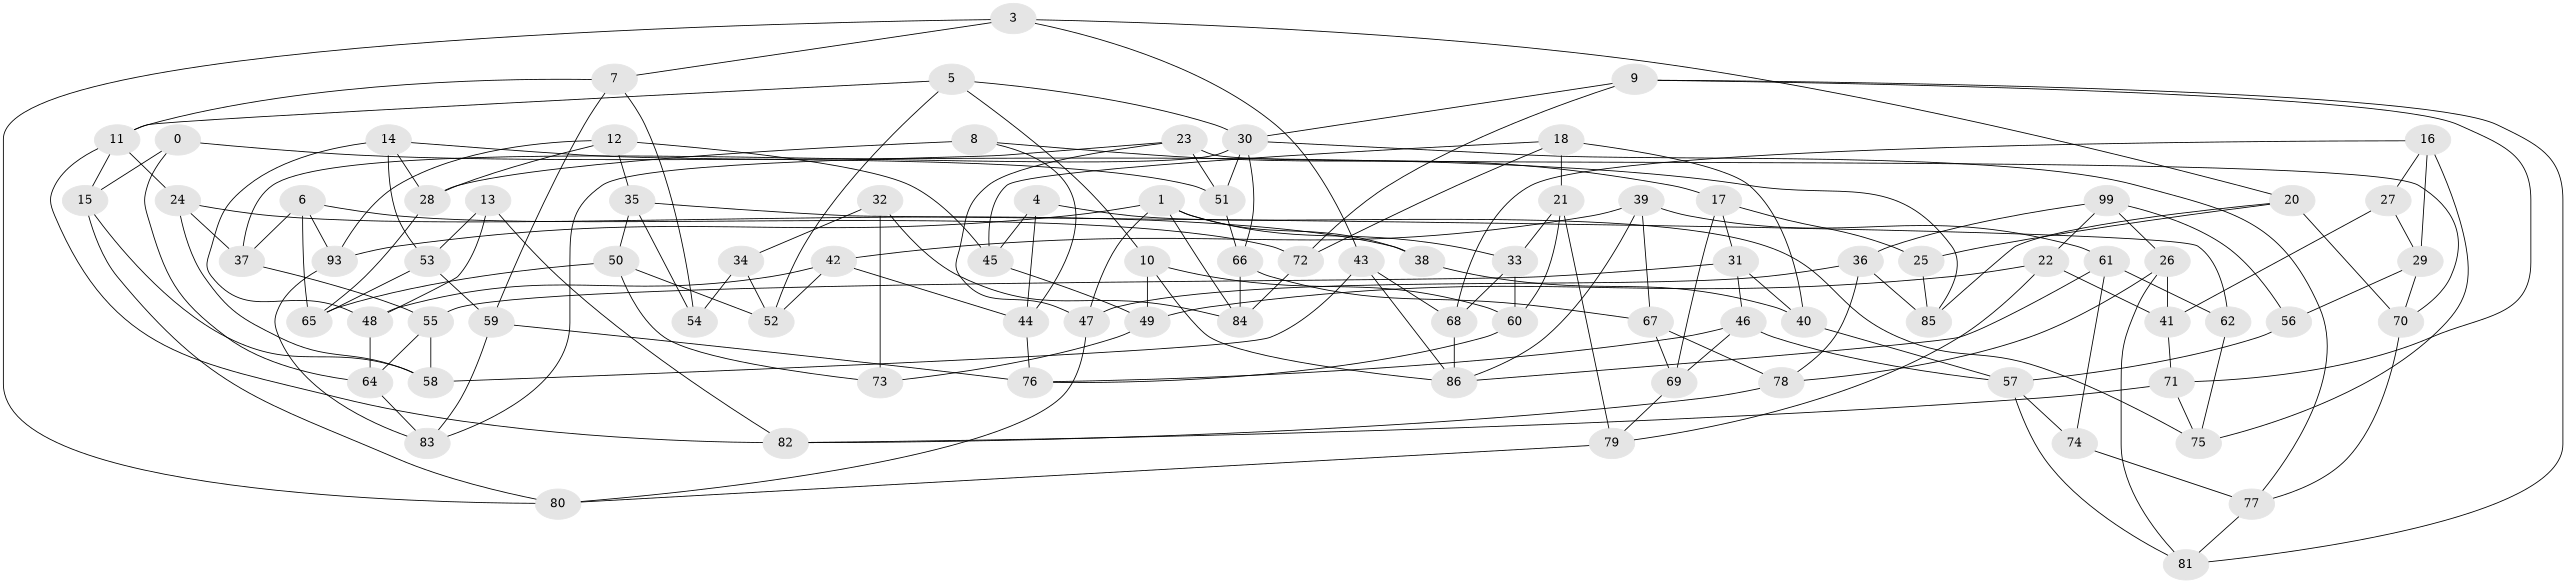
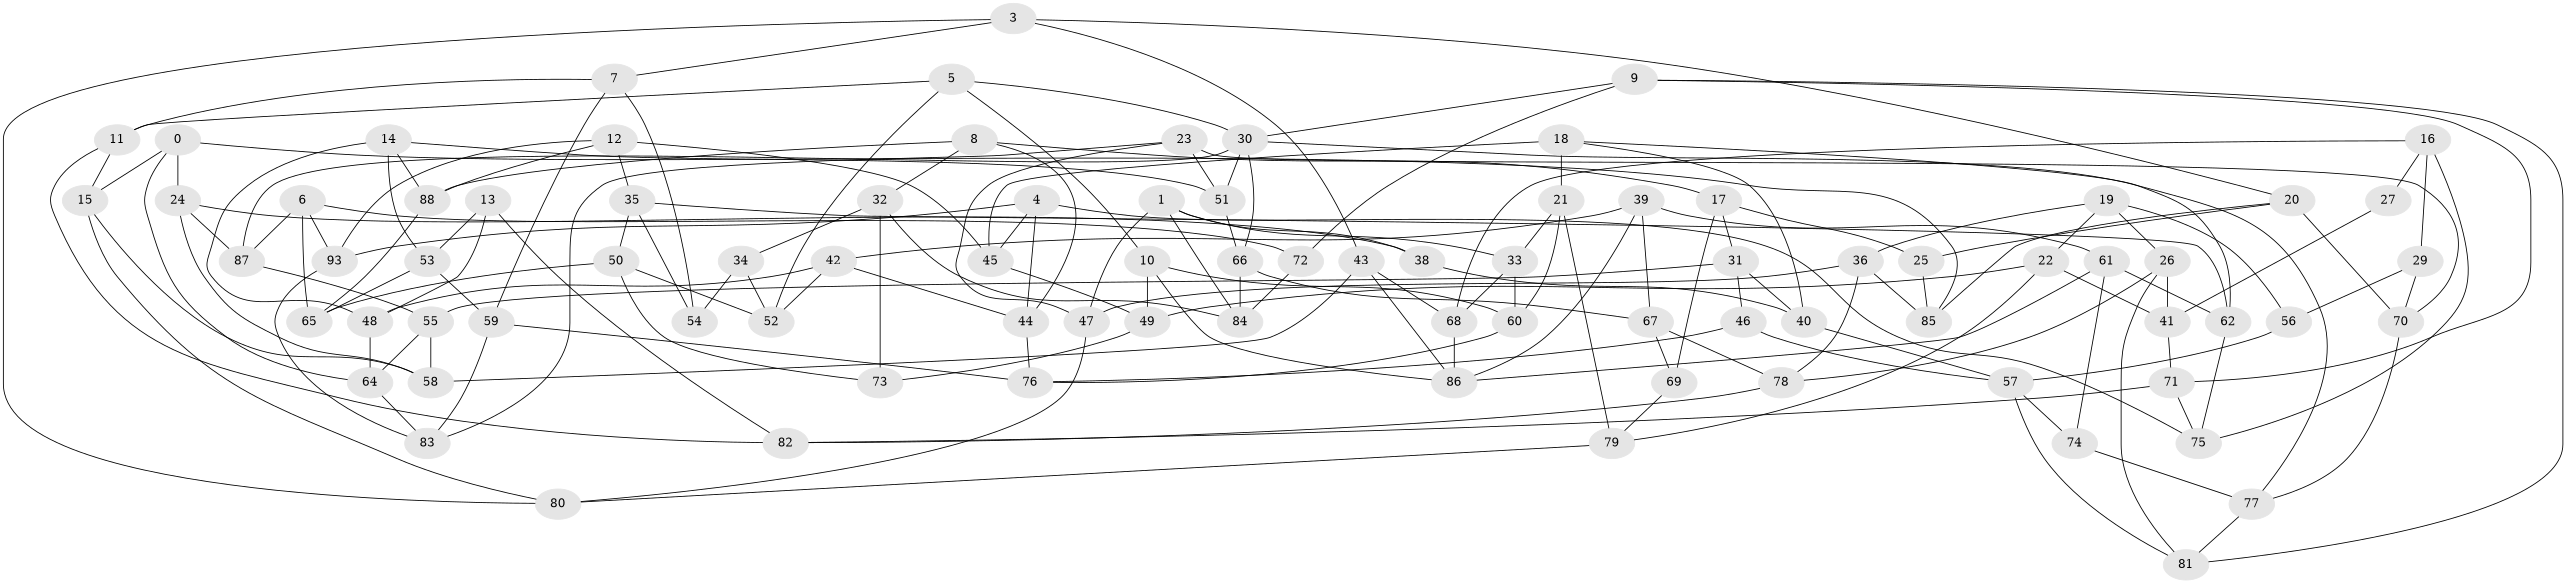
(147, 170) -> (178, 170)
none -> (927, 170)
(1429, 198) -> (1945, 163)
(427, 201) -> (427, 201)
(2107, 201) -> (2107, 201)
(747, 227) -> (635, 227)
(2404, 231) -> none
(242, 261) -> (242, 261)
(1707, 354) -> none
